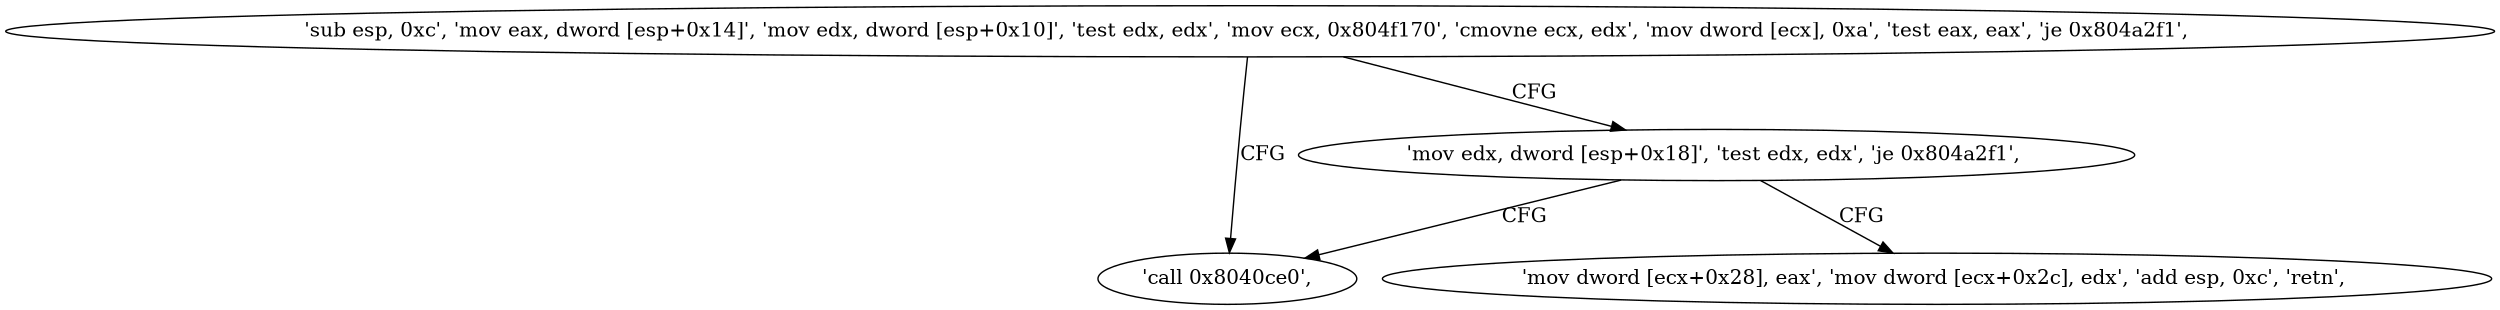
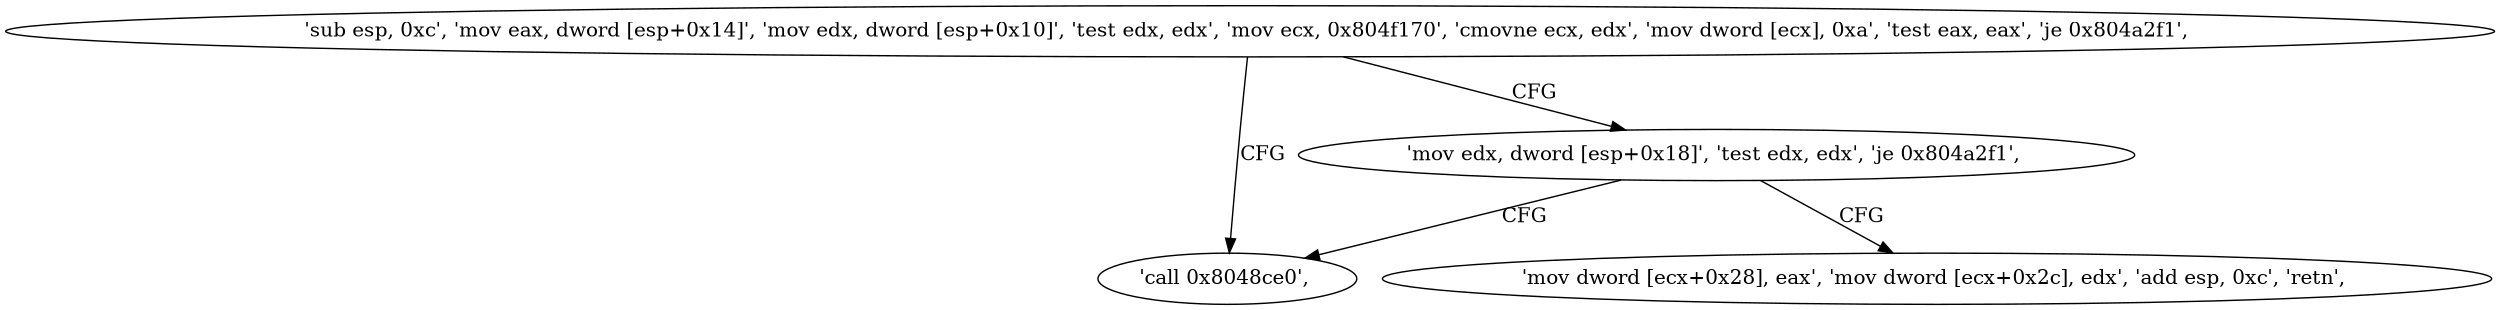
(1227, 279) -> (1227, 279)
